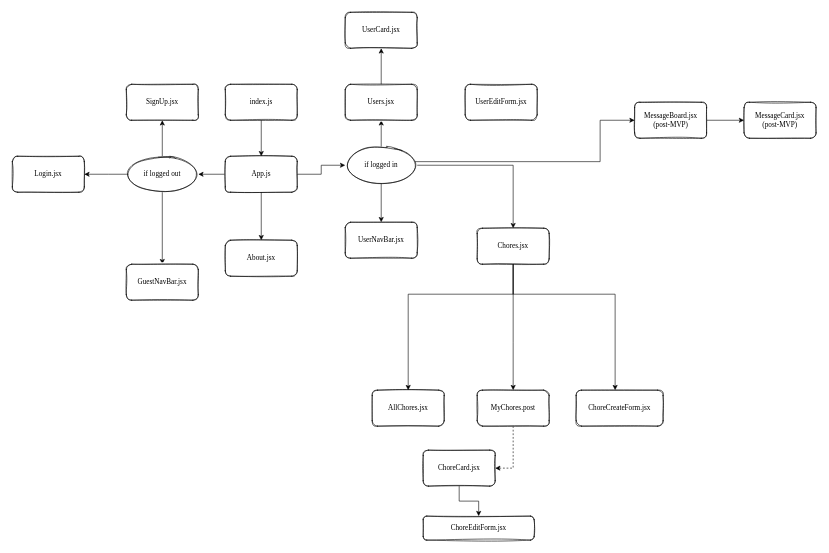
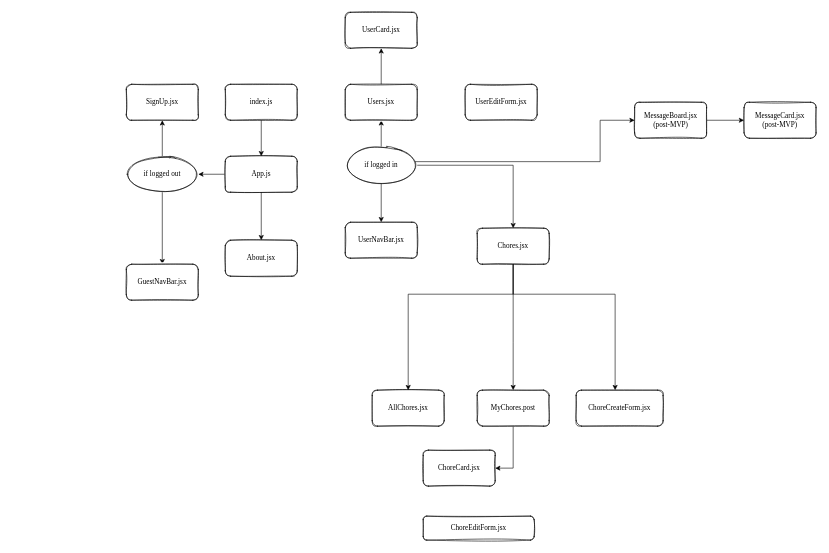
(321, 165) -> none
(48, 174) -> none
(89, 174) -> none
(513, 455) -> (513, 455)
(479, 503) -> none
